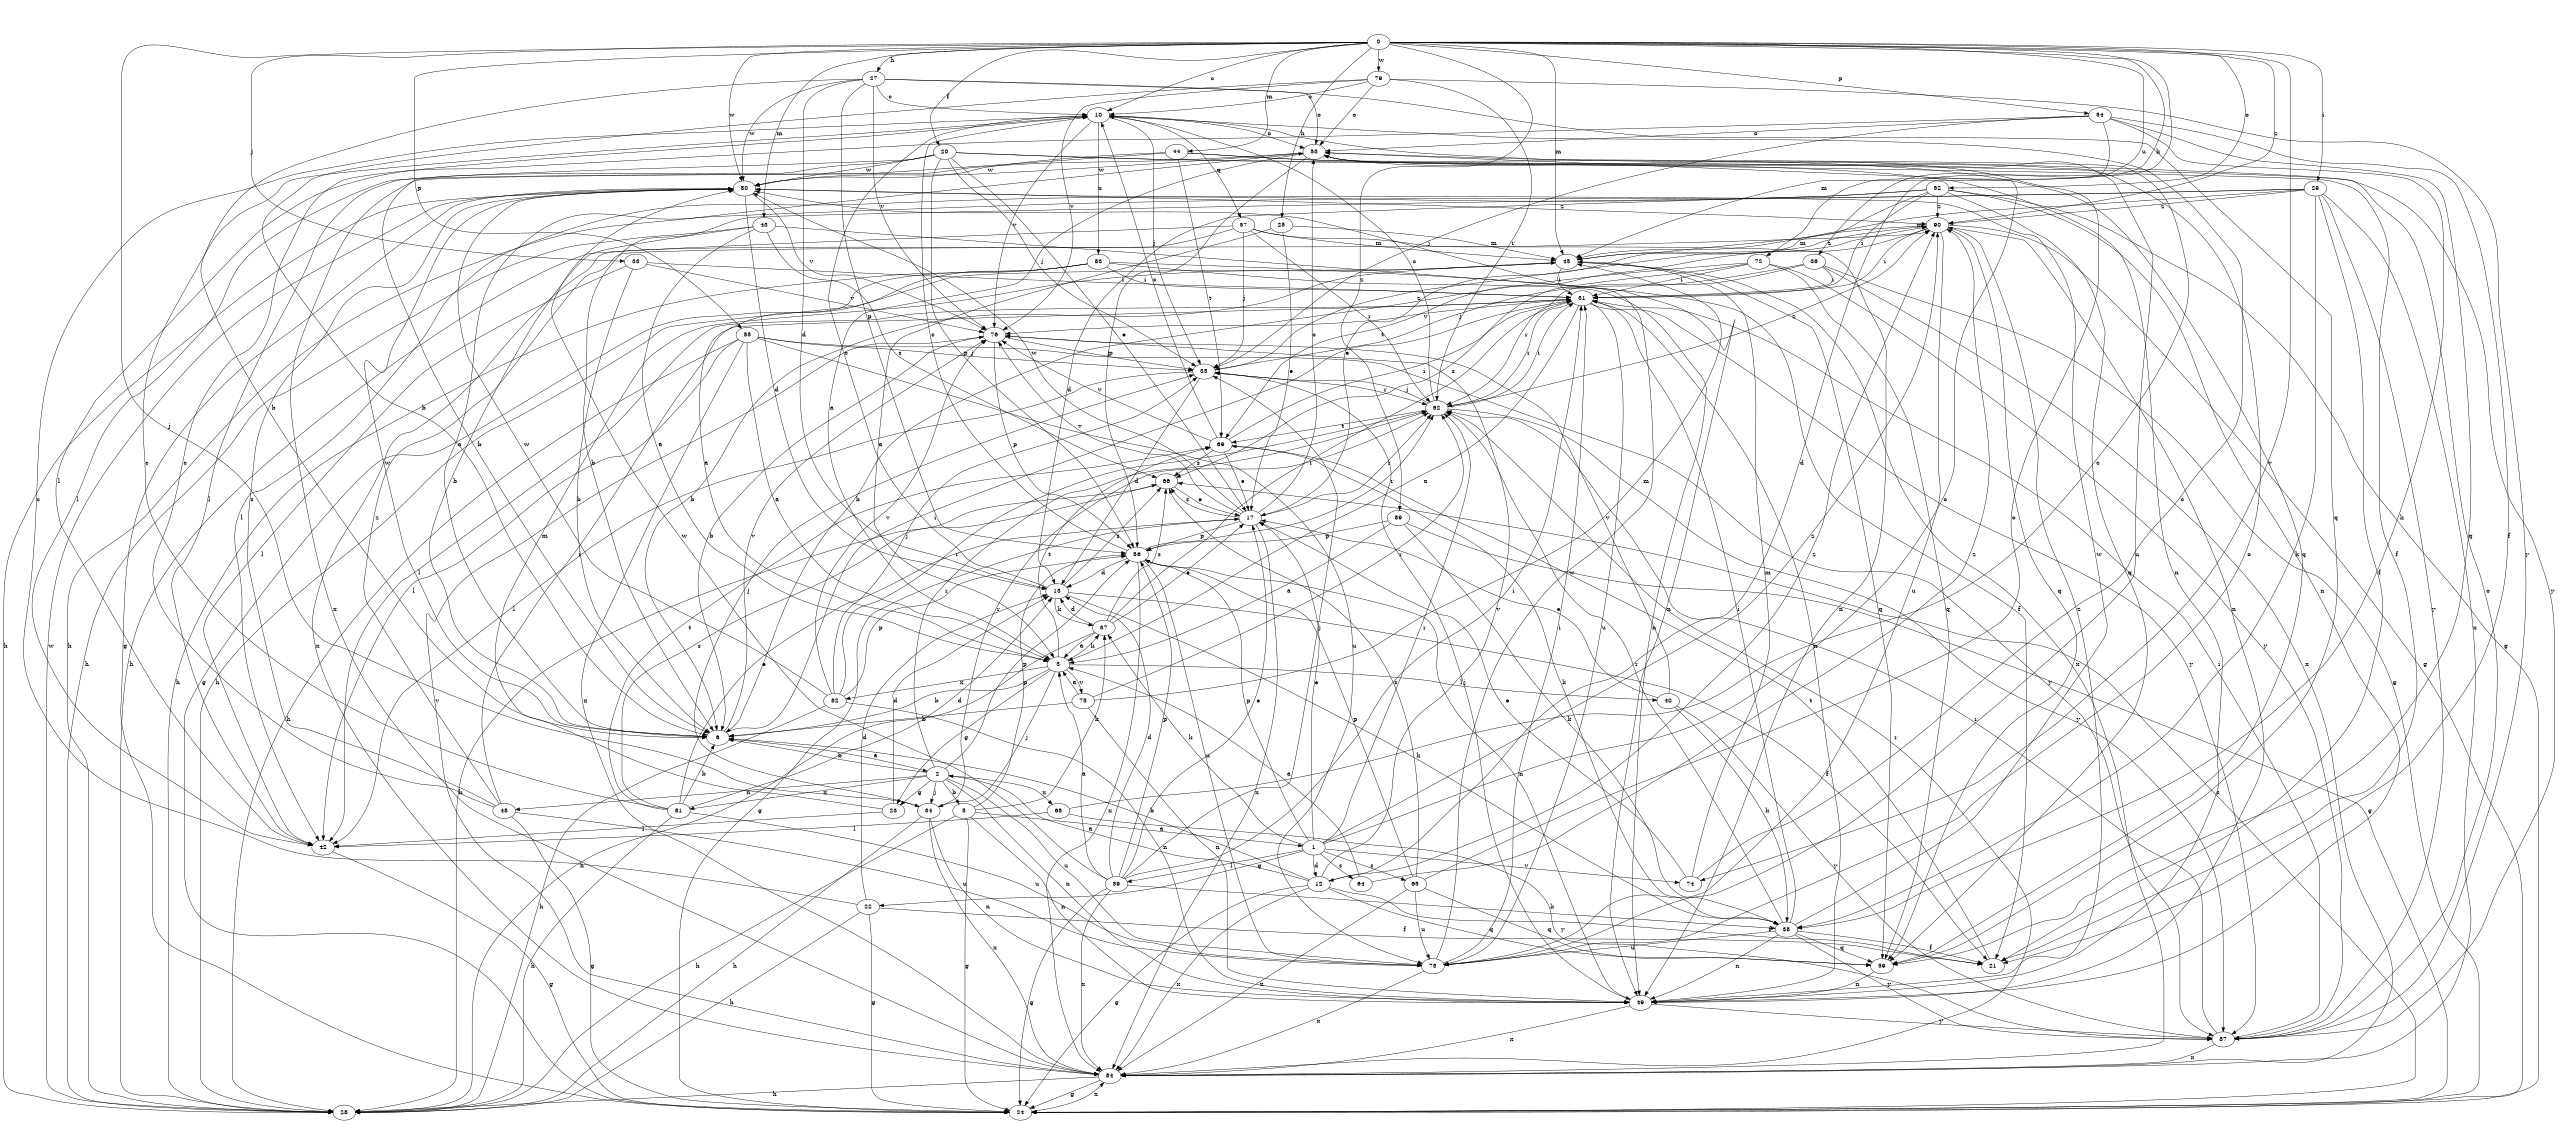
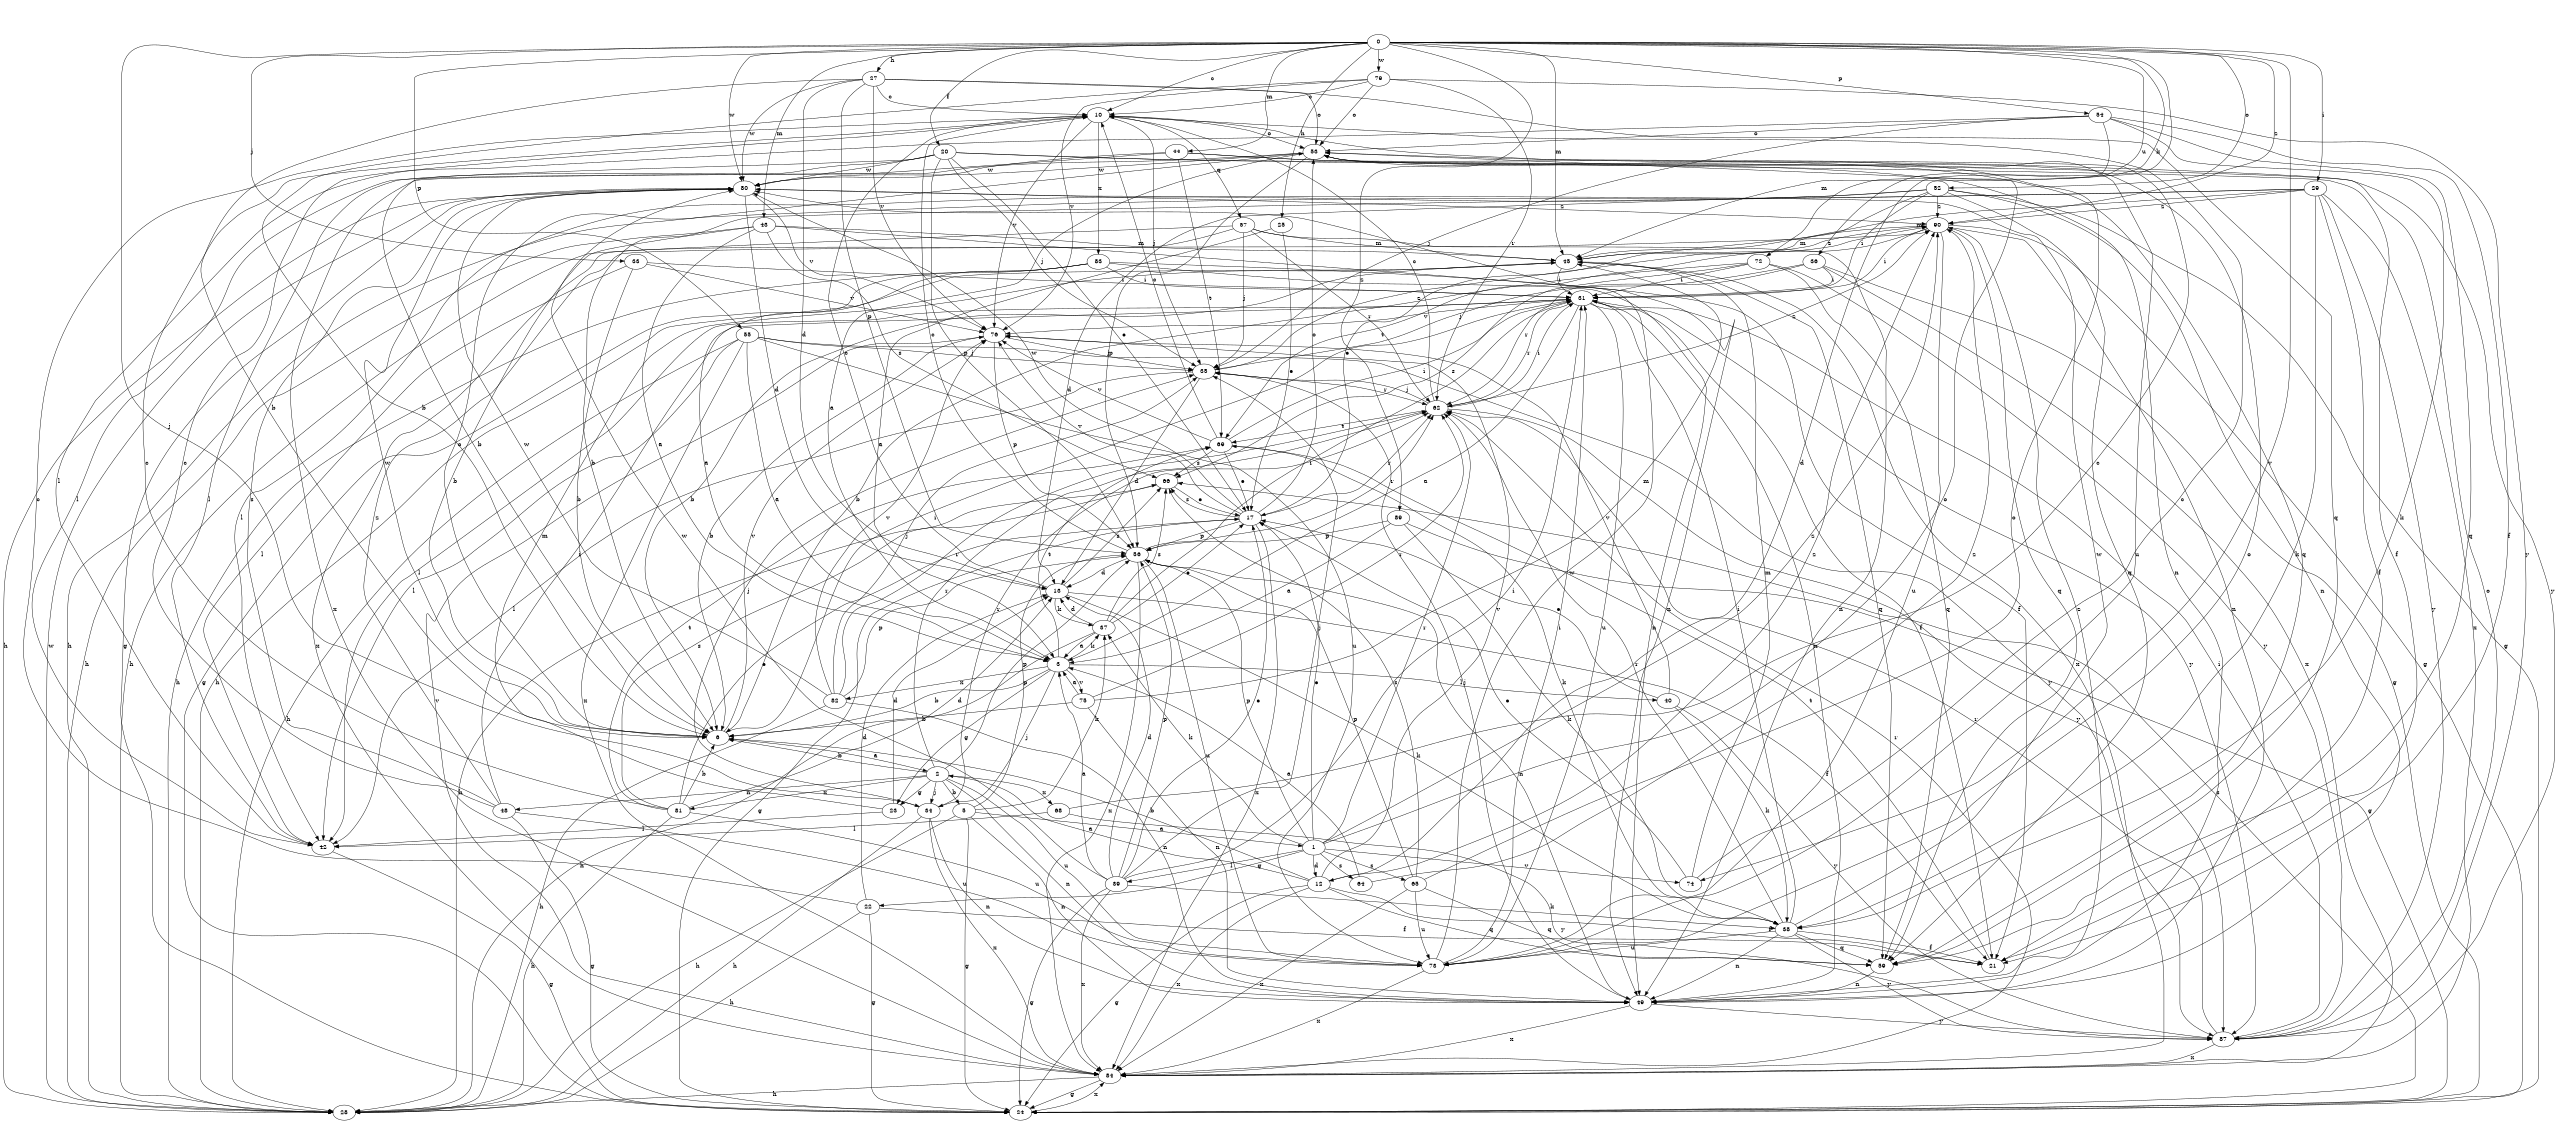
(1423, 236) -> (1105, 244)
none -> (1882, 593)
